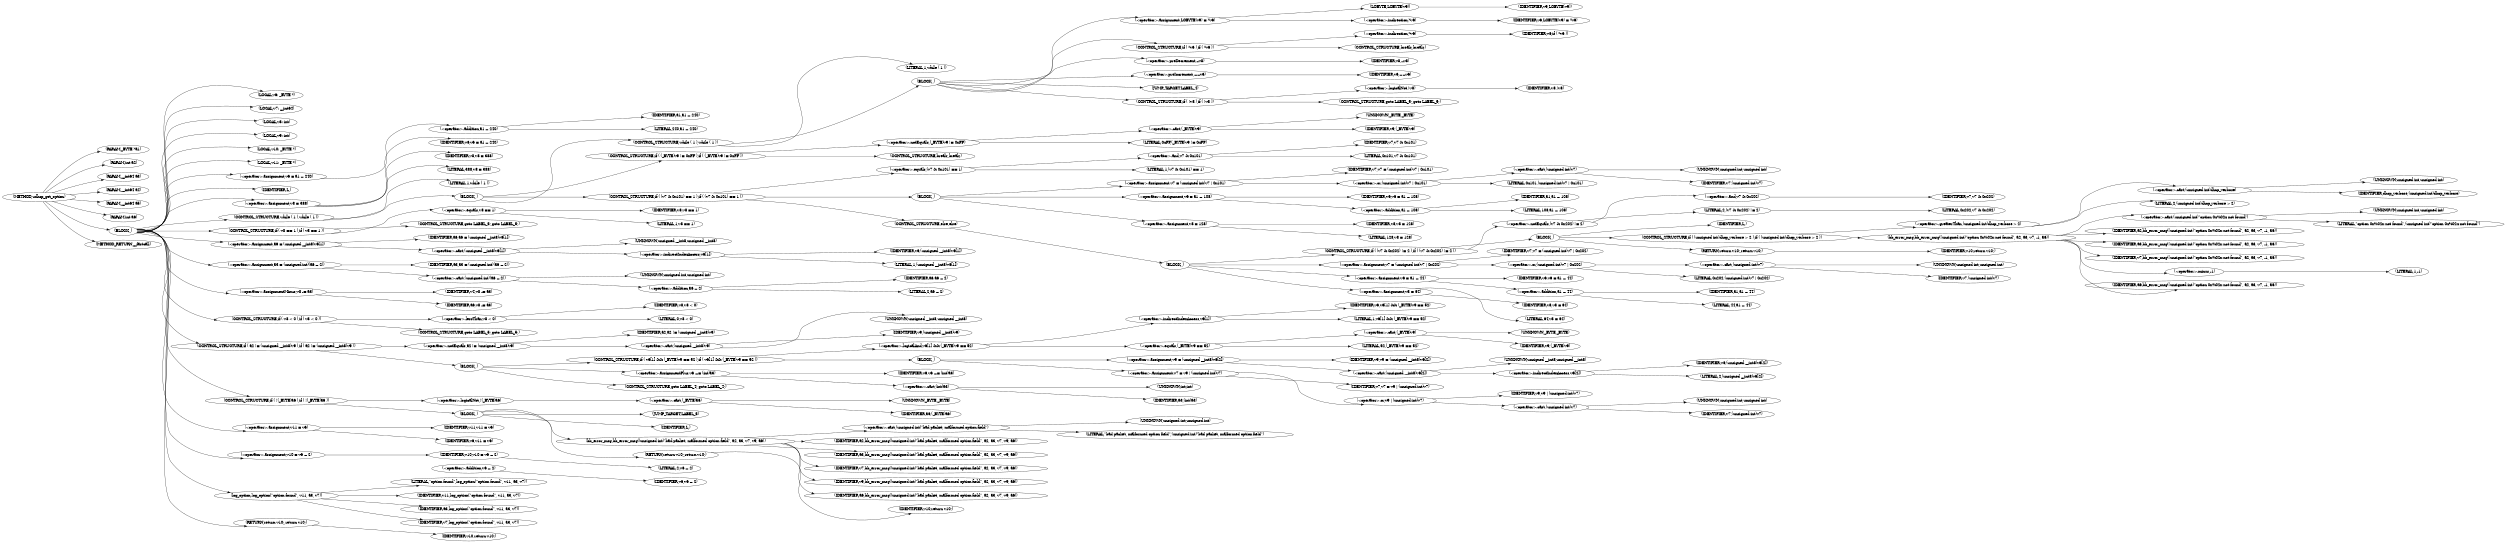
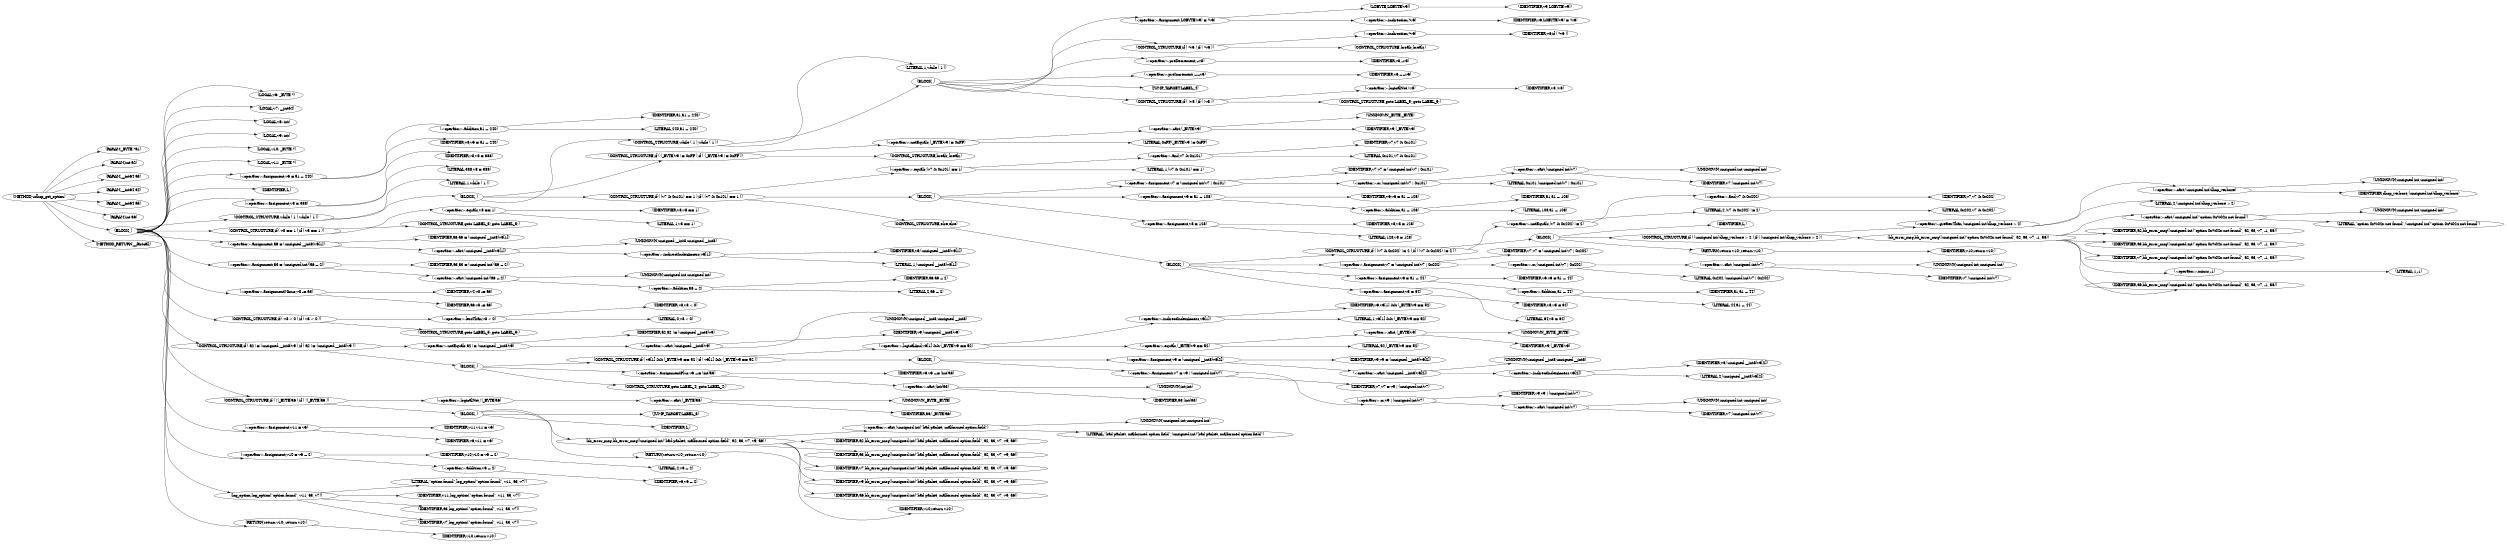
(389, 152) -> (388, 152)
none -> (375, 462)
